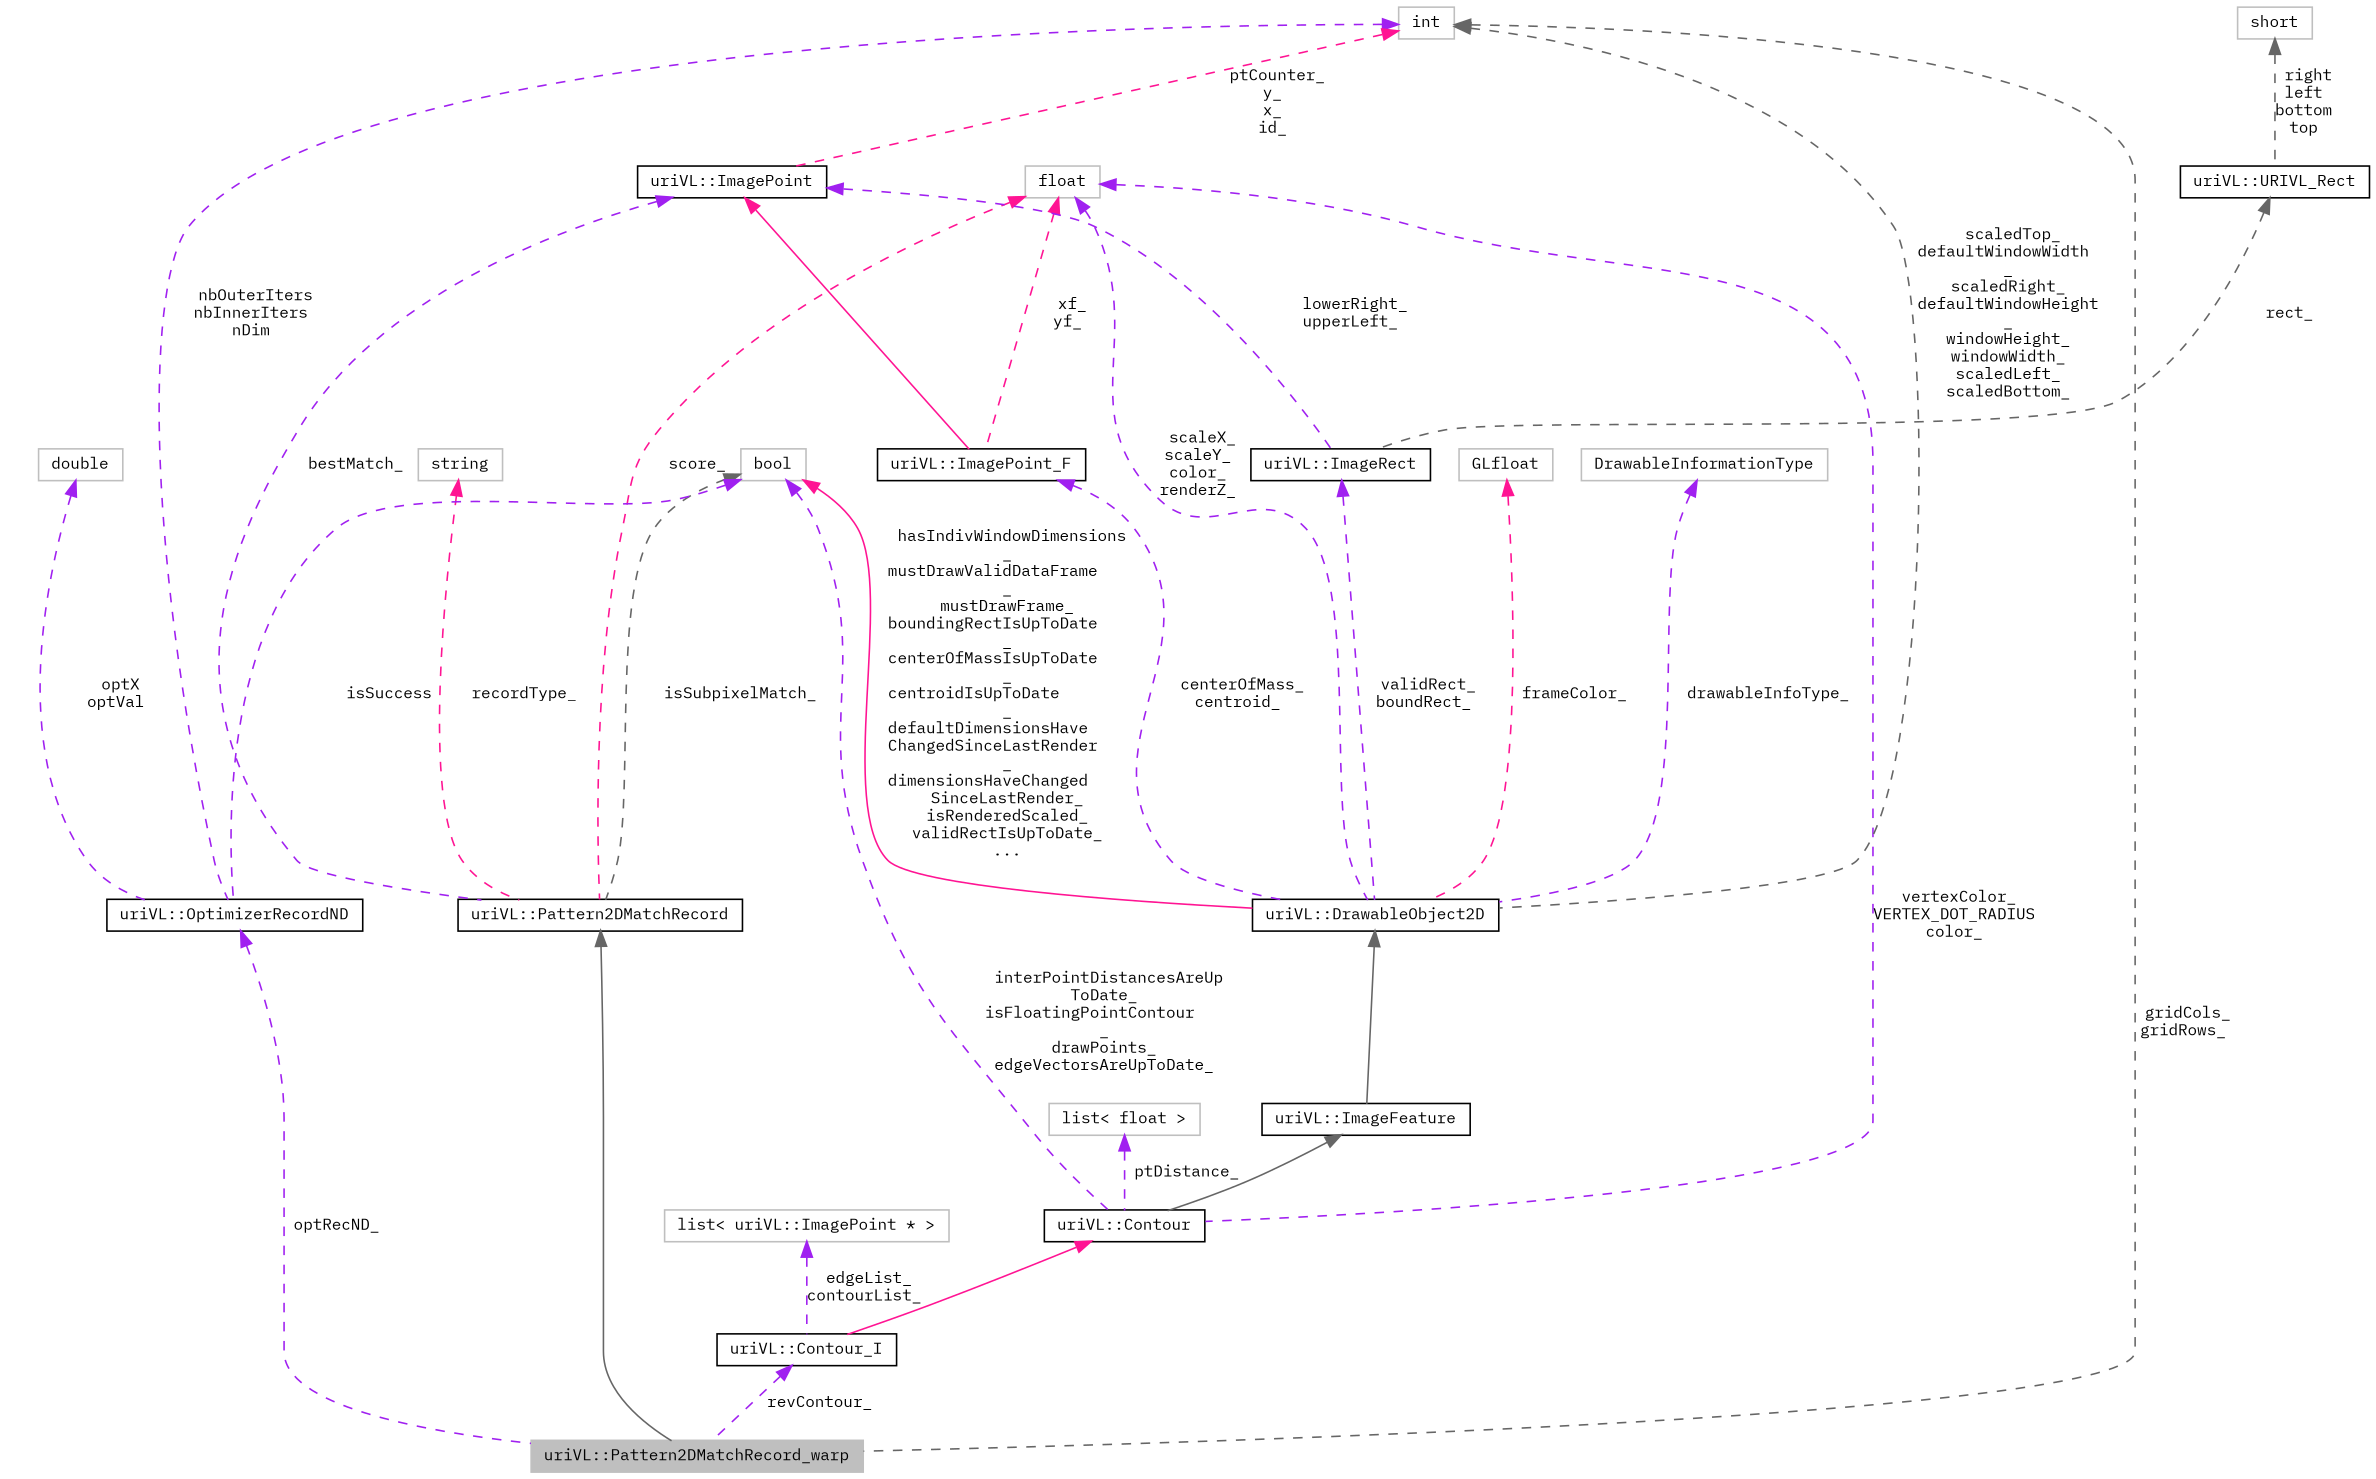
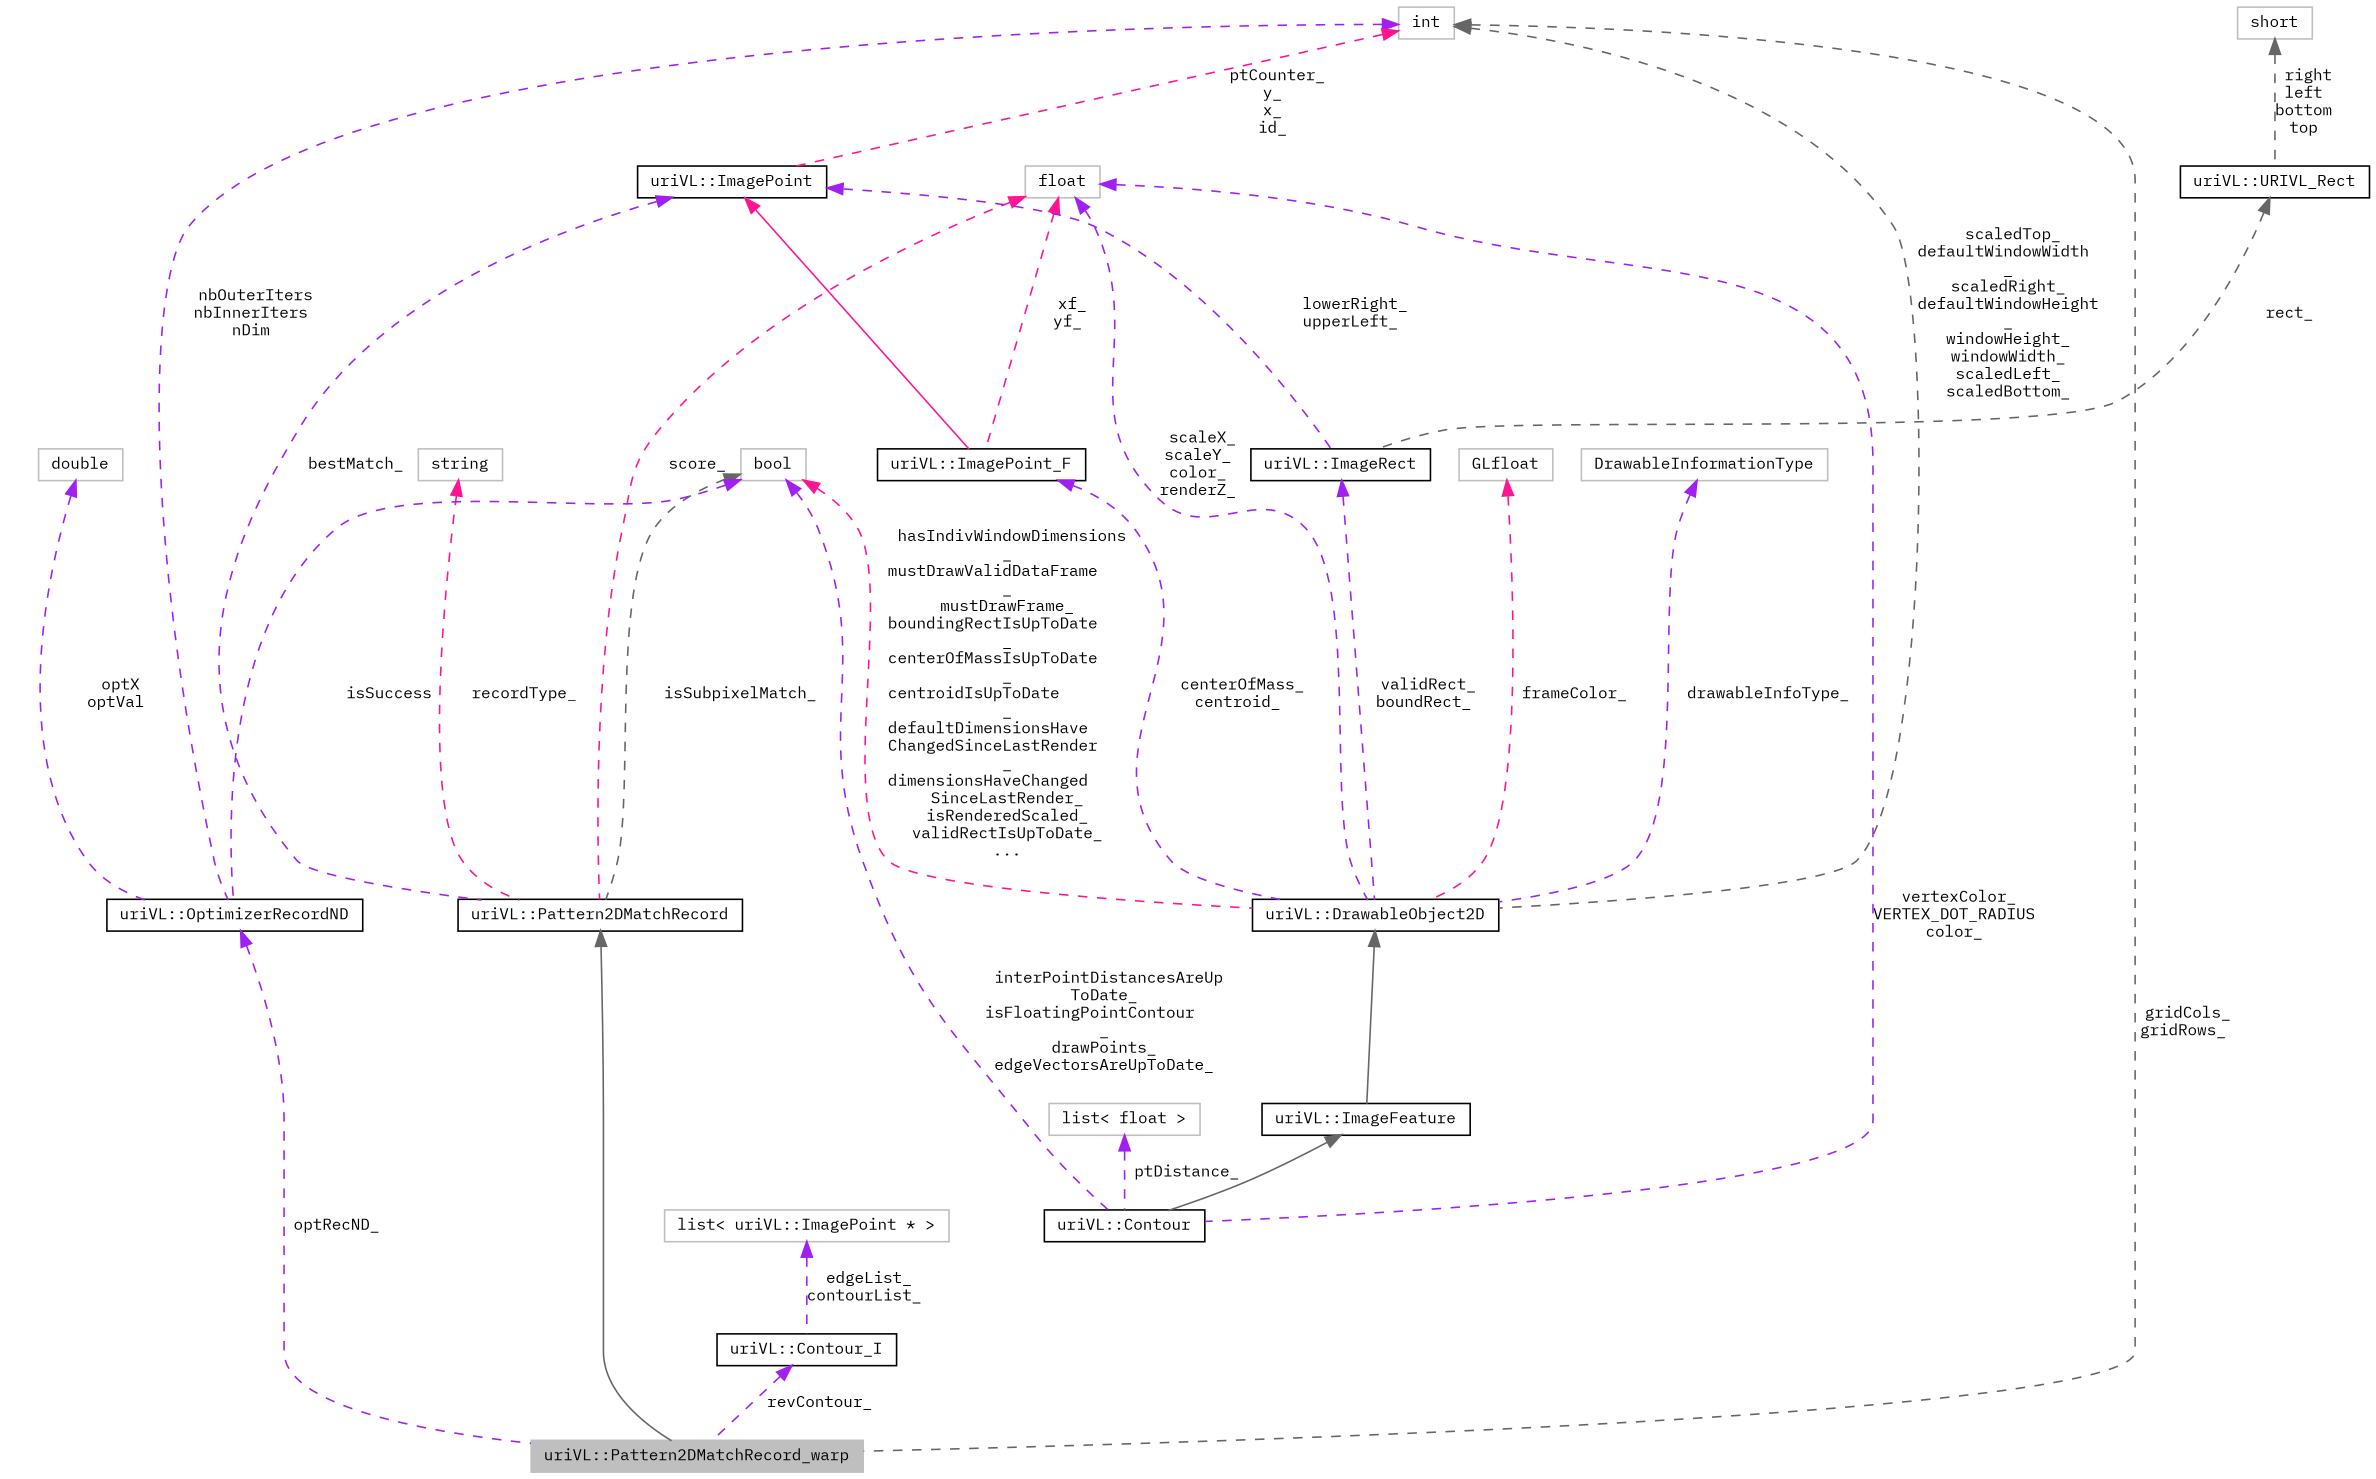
(882, 849) -> (882, 849)
(962, 1293) -> none
